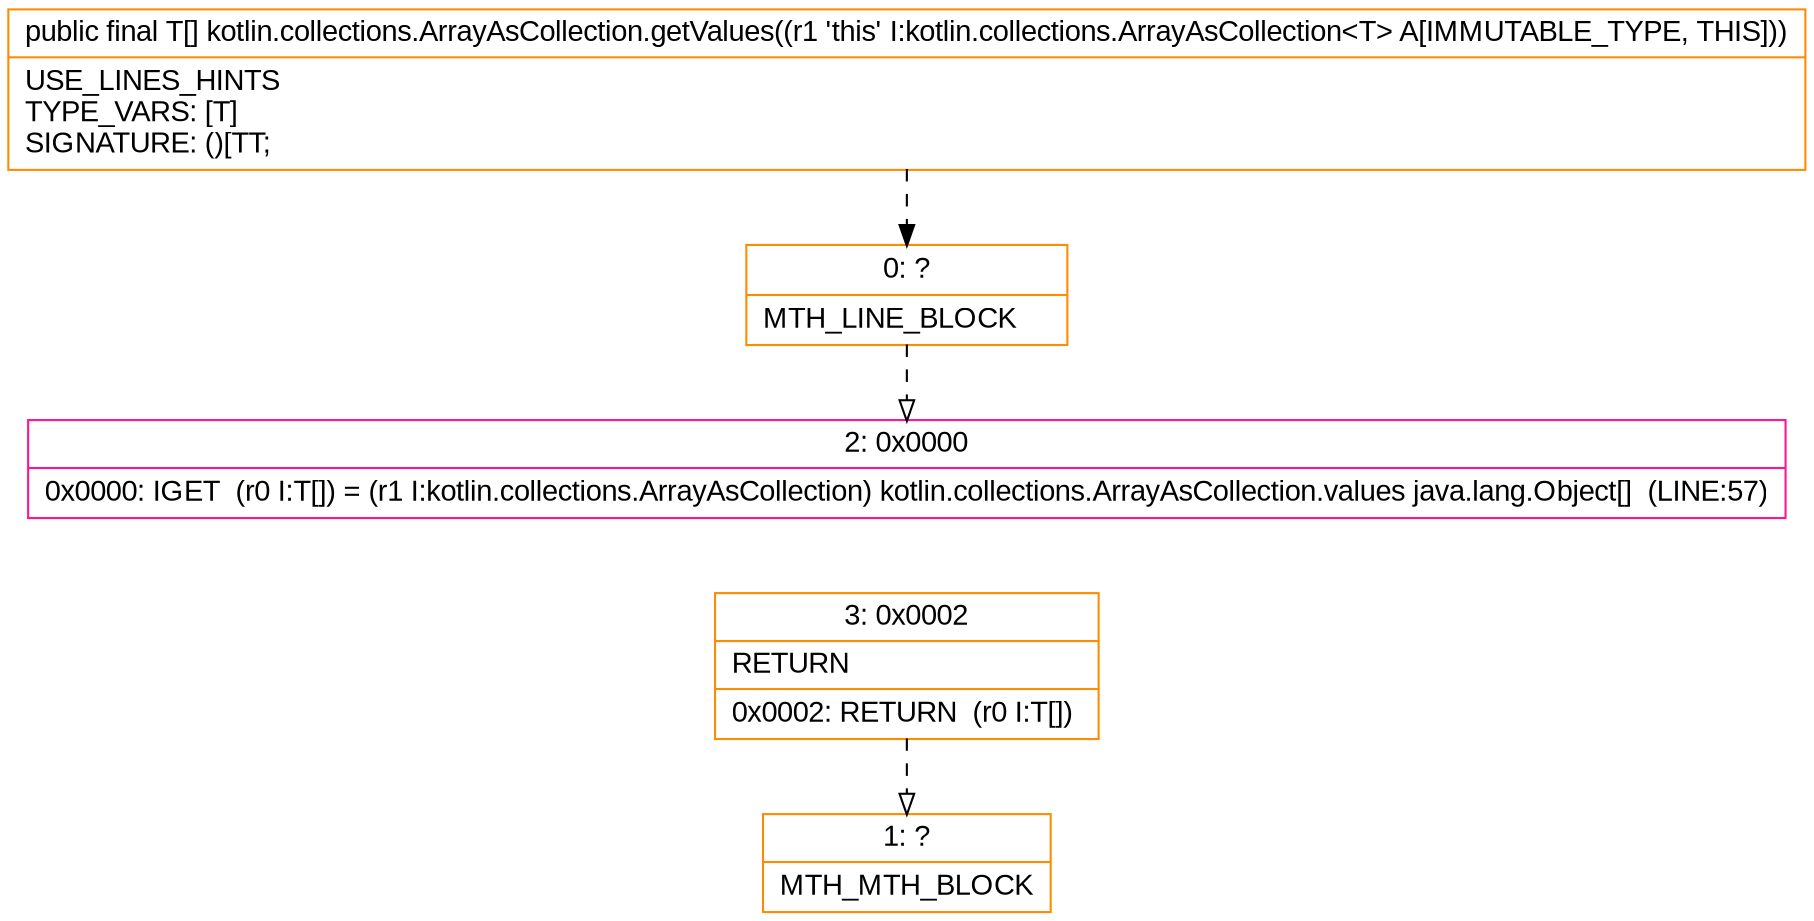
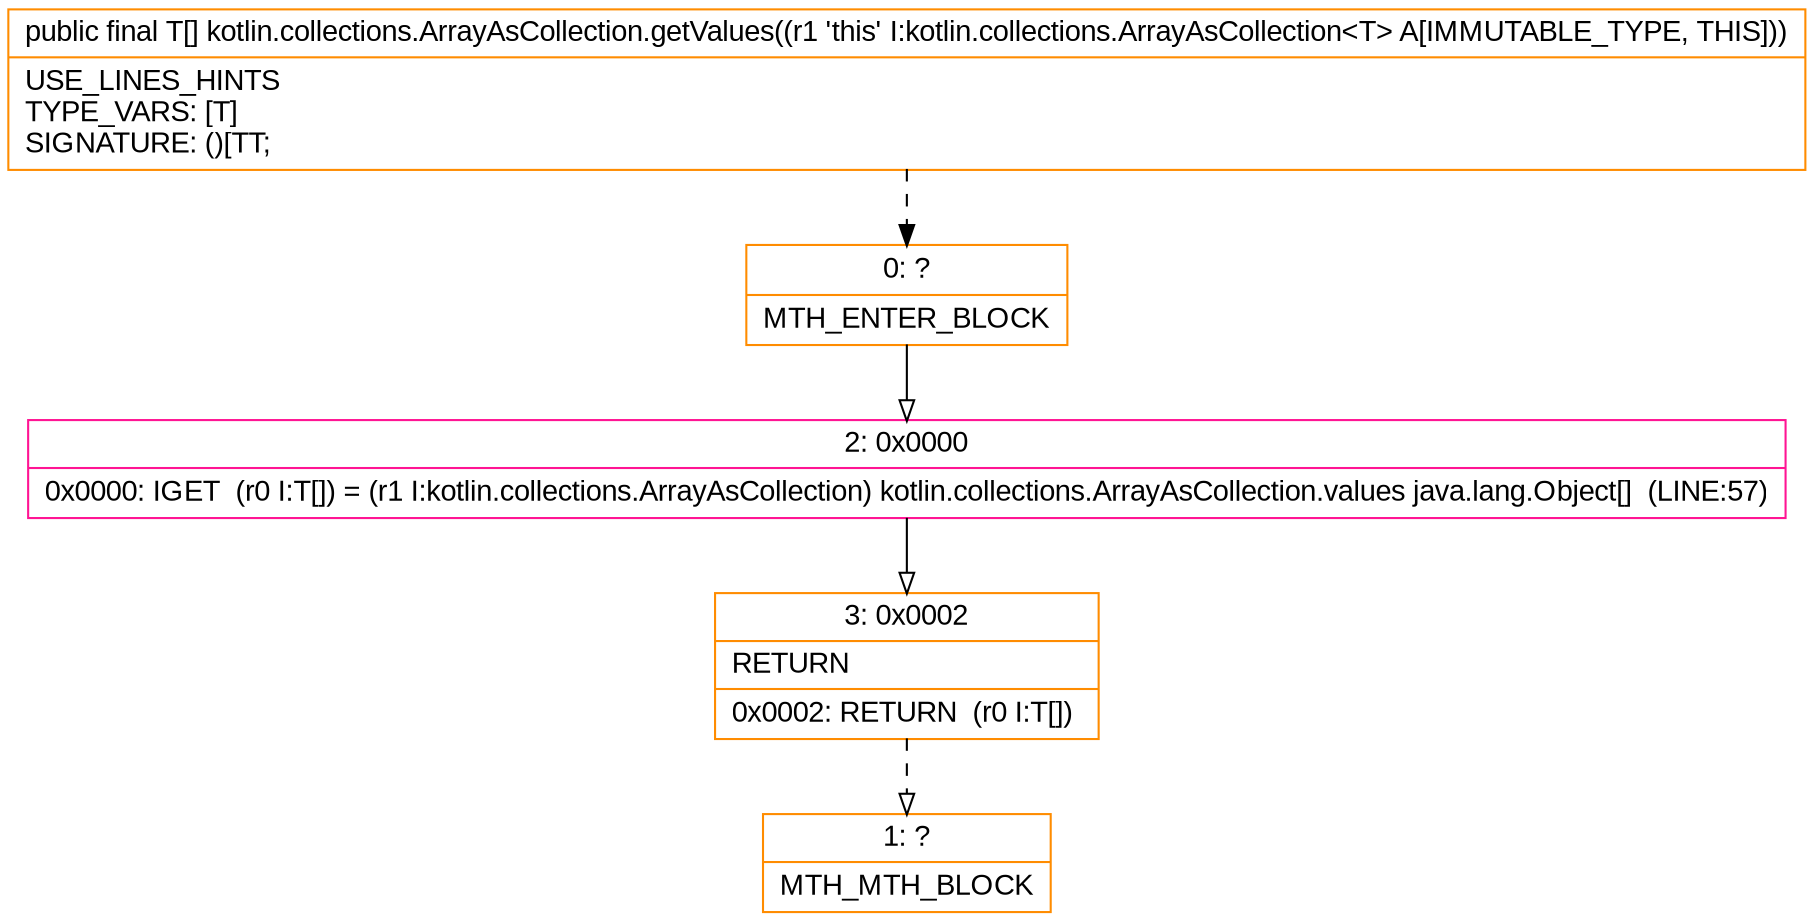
(890, 319) -> (907, 319)
(907, 372) -> (907, 372)
none -> (907, 545)
